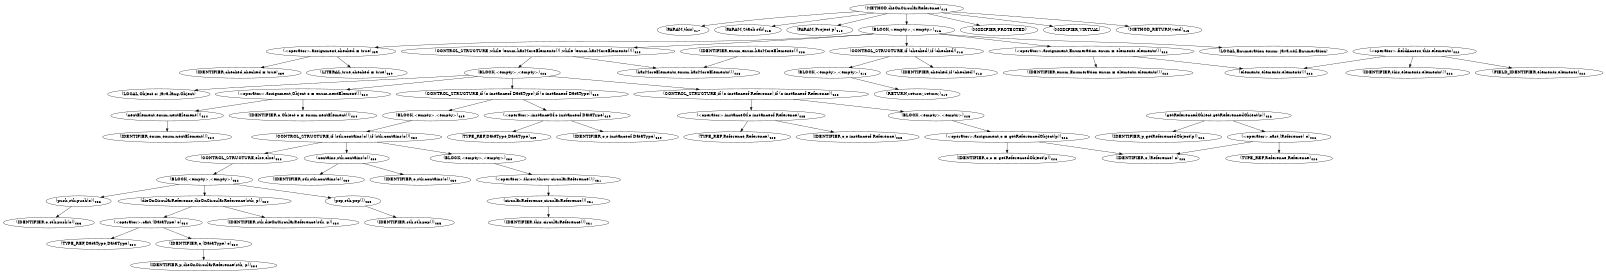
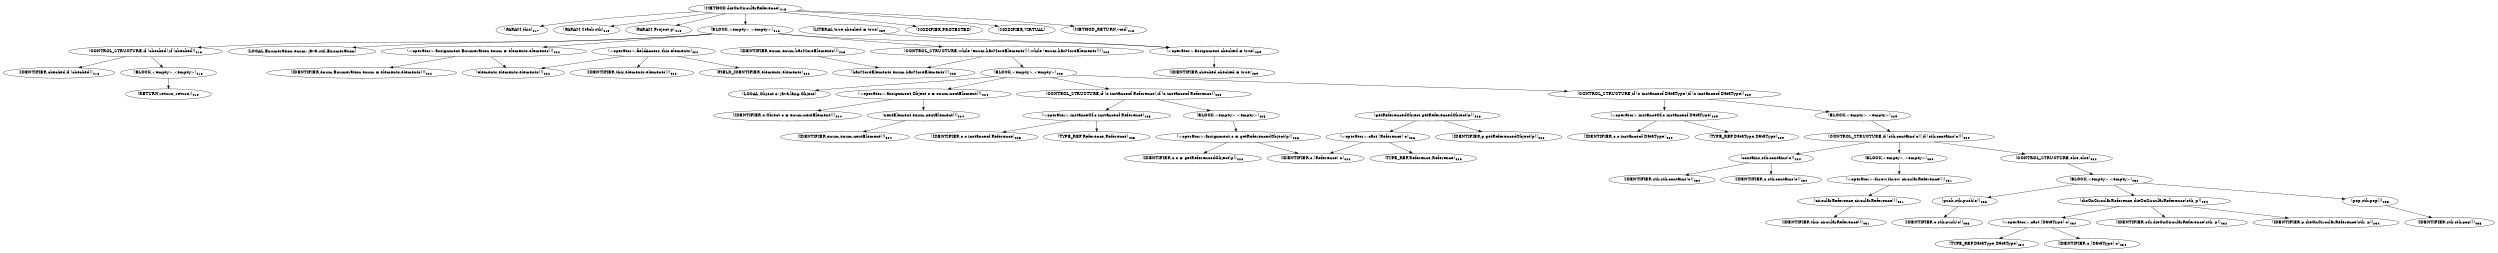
(343, 61) -> (983, 40)
(336, 222) -> (2224, 222)
(204, 253) -> (2234, 212)
